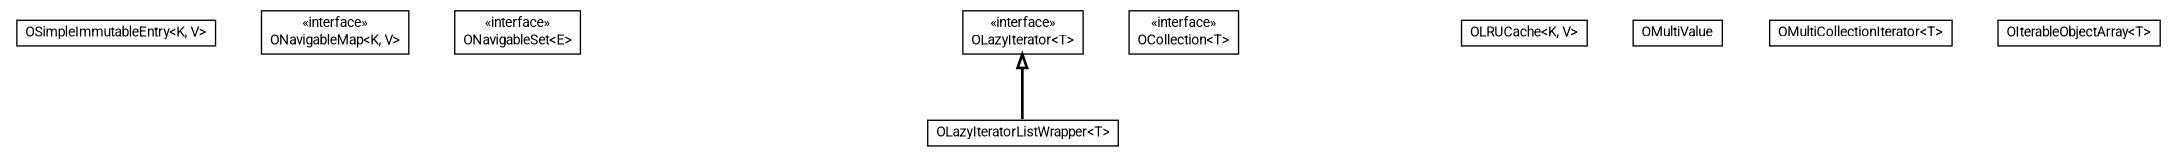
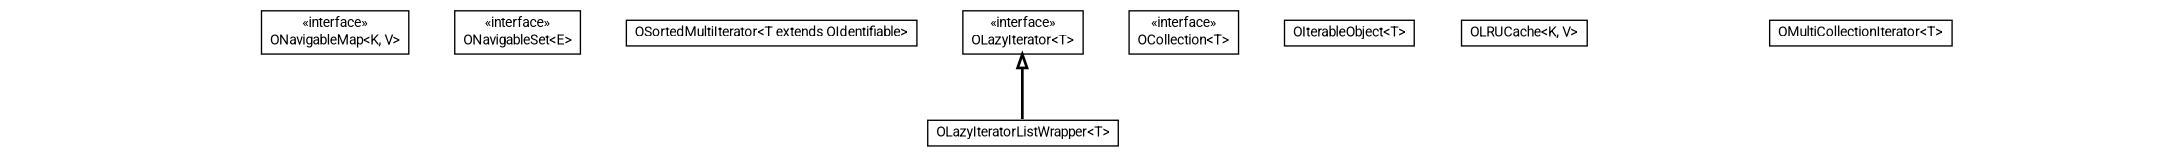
(116, 32) -> none
none -> (771, 32)
none -> (1349, 32)
(1678, 32) -> none
(2079, 32) -> none
